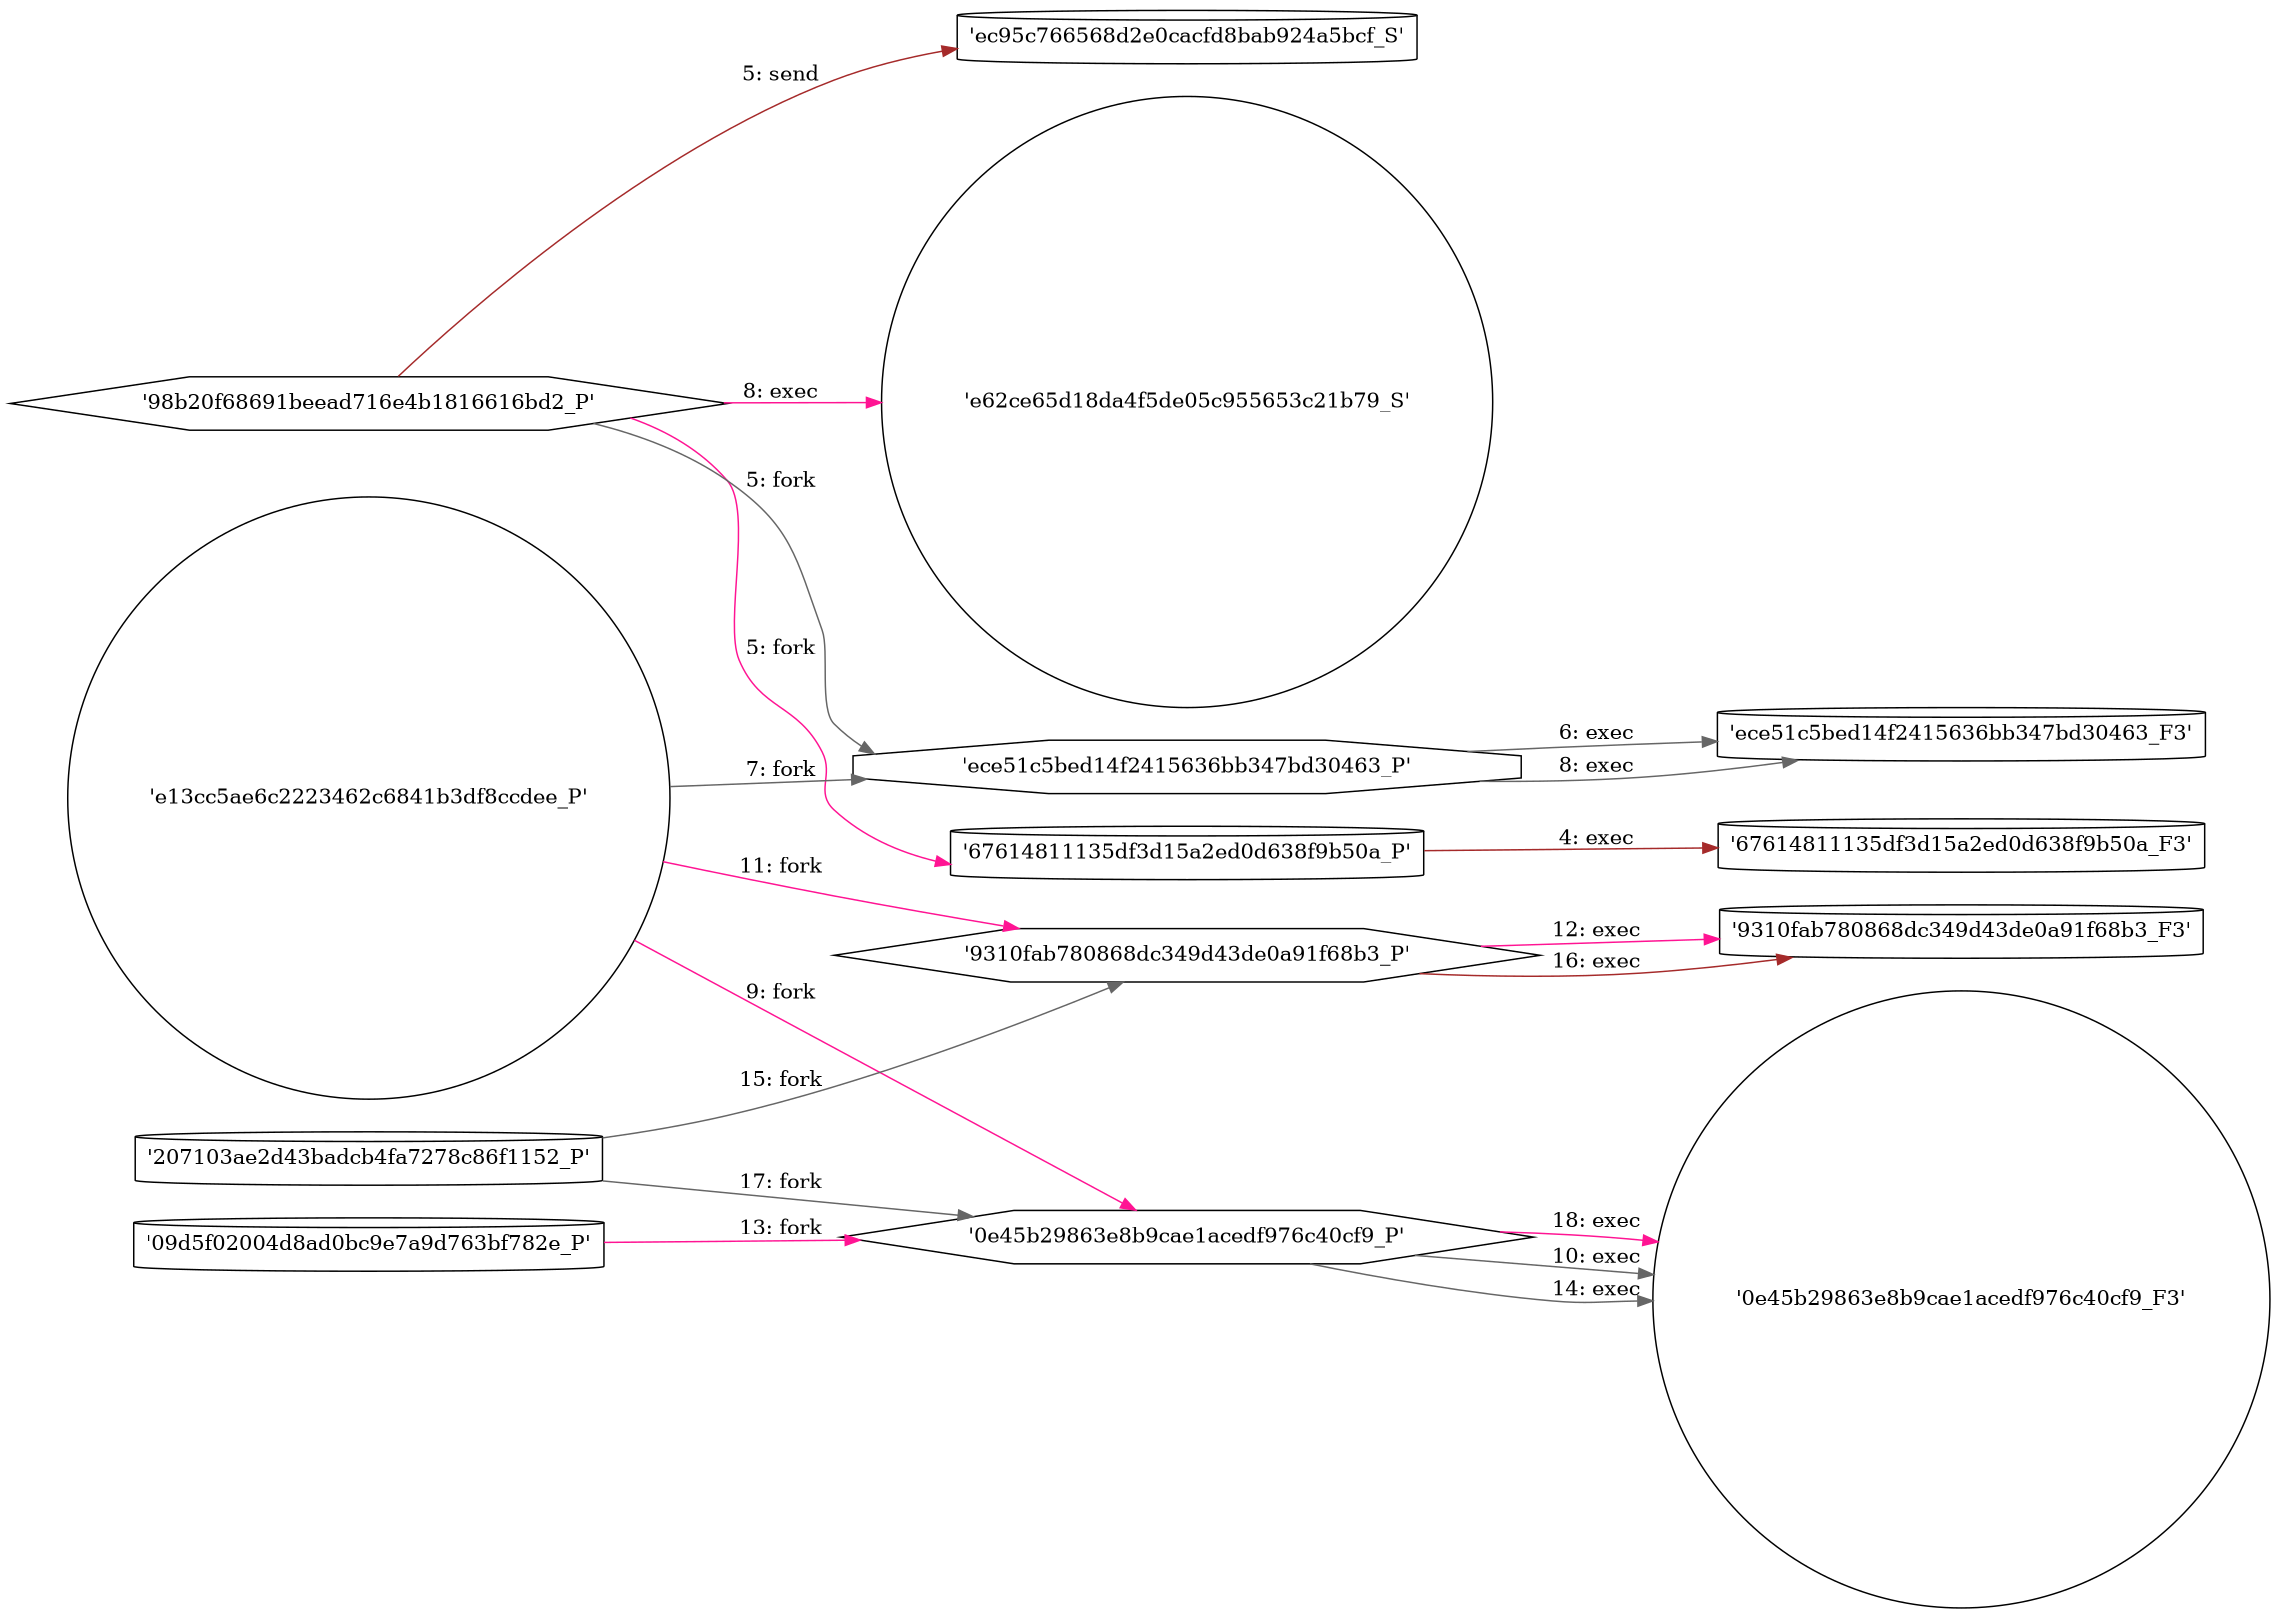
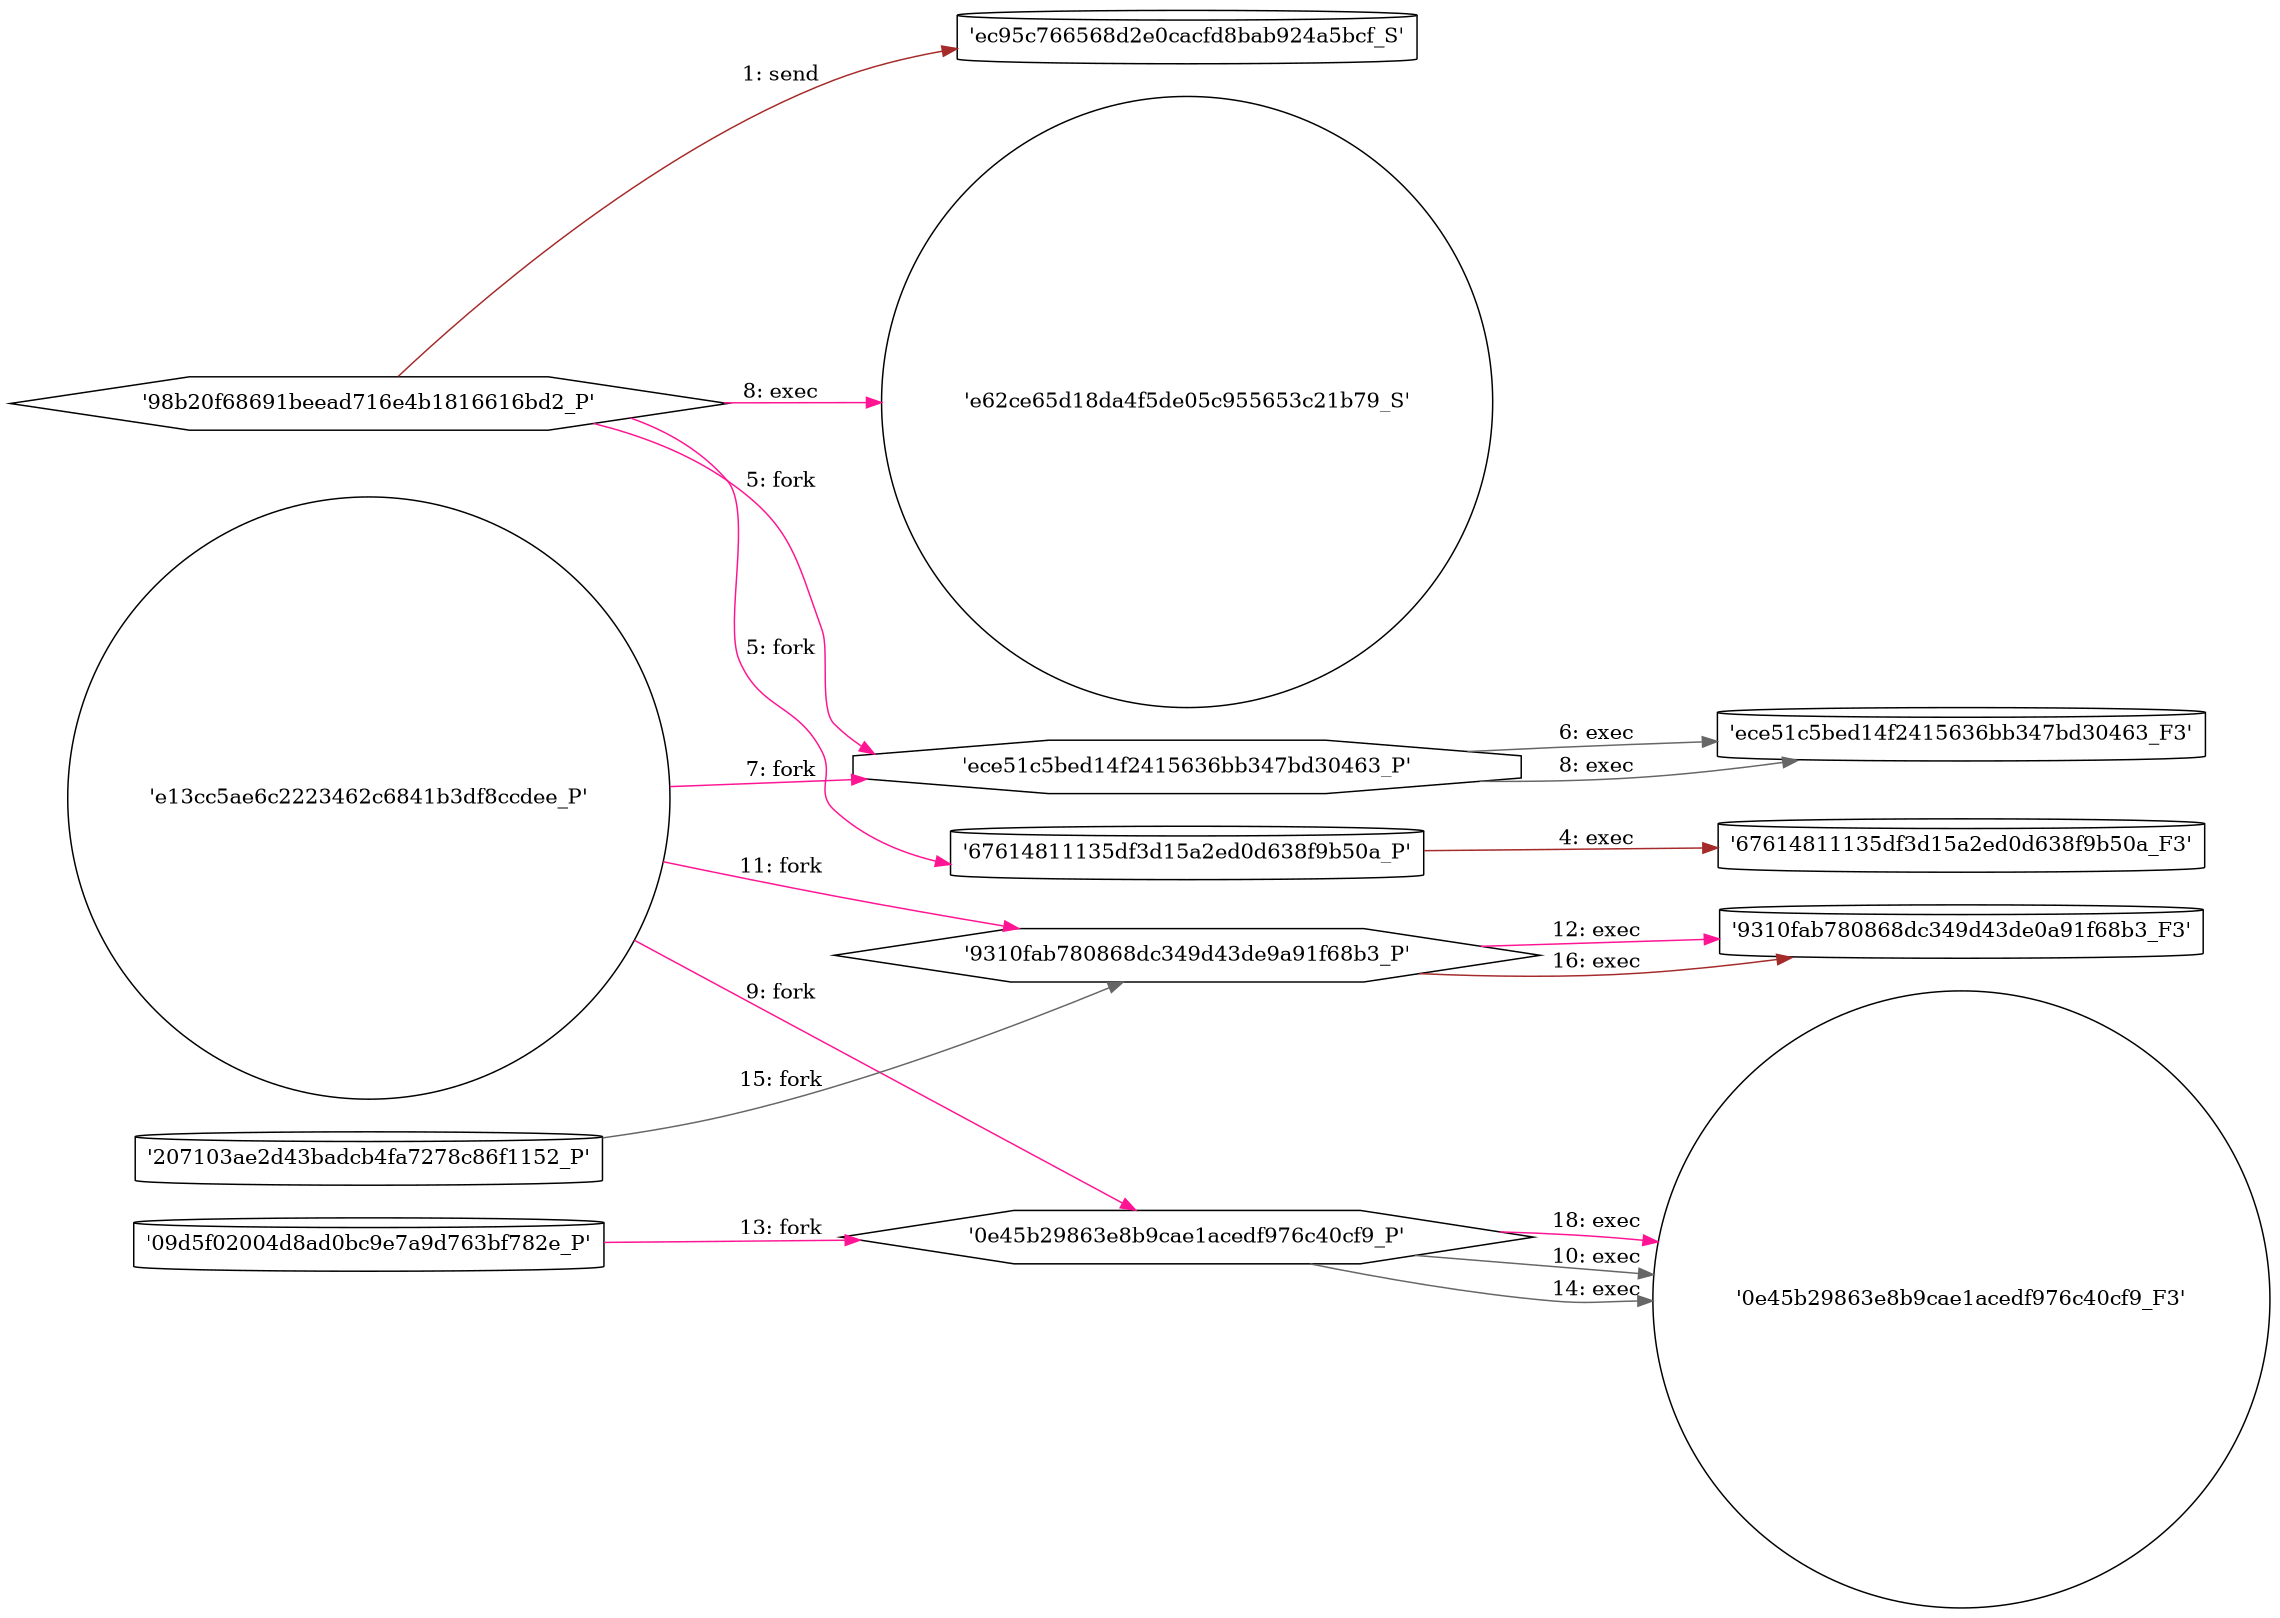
(781, 75) -> (781, 75)
(786, 539) -> (786, 539)
(761, 783) -> (761, 783)
(1187, 955) -> (1187, 955)
(781, 1198) -> none
